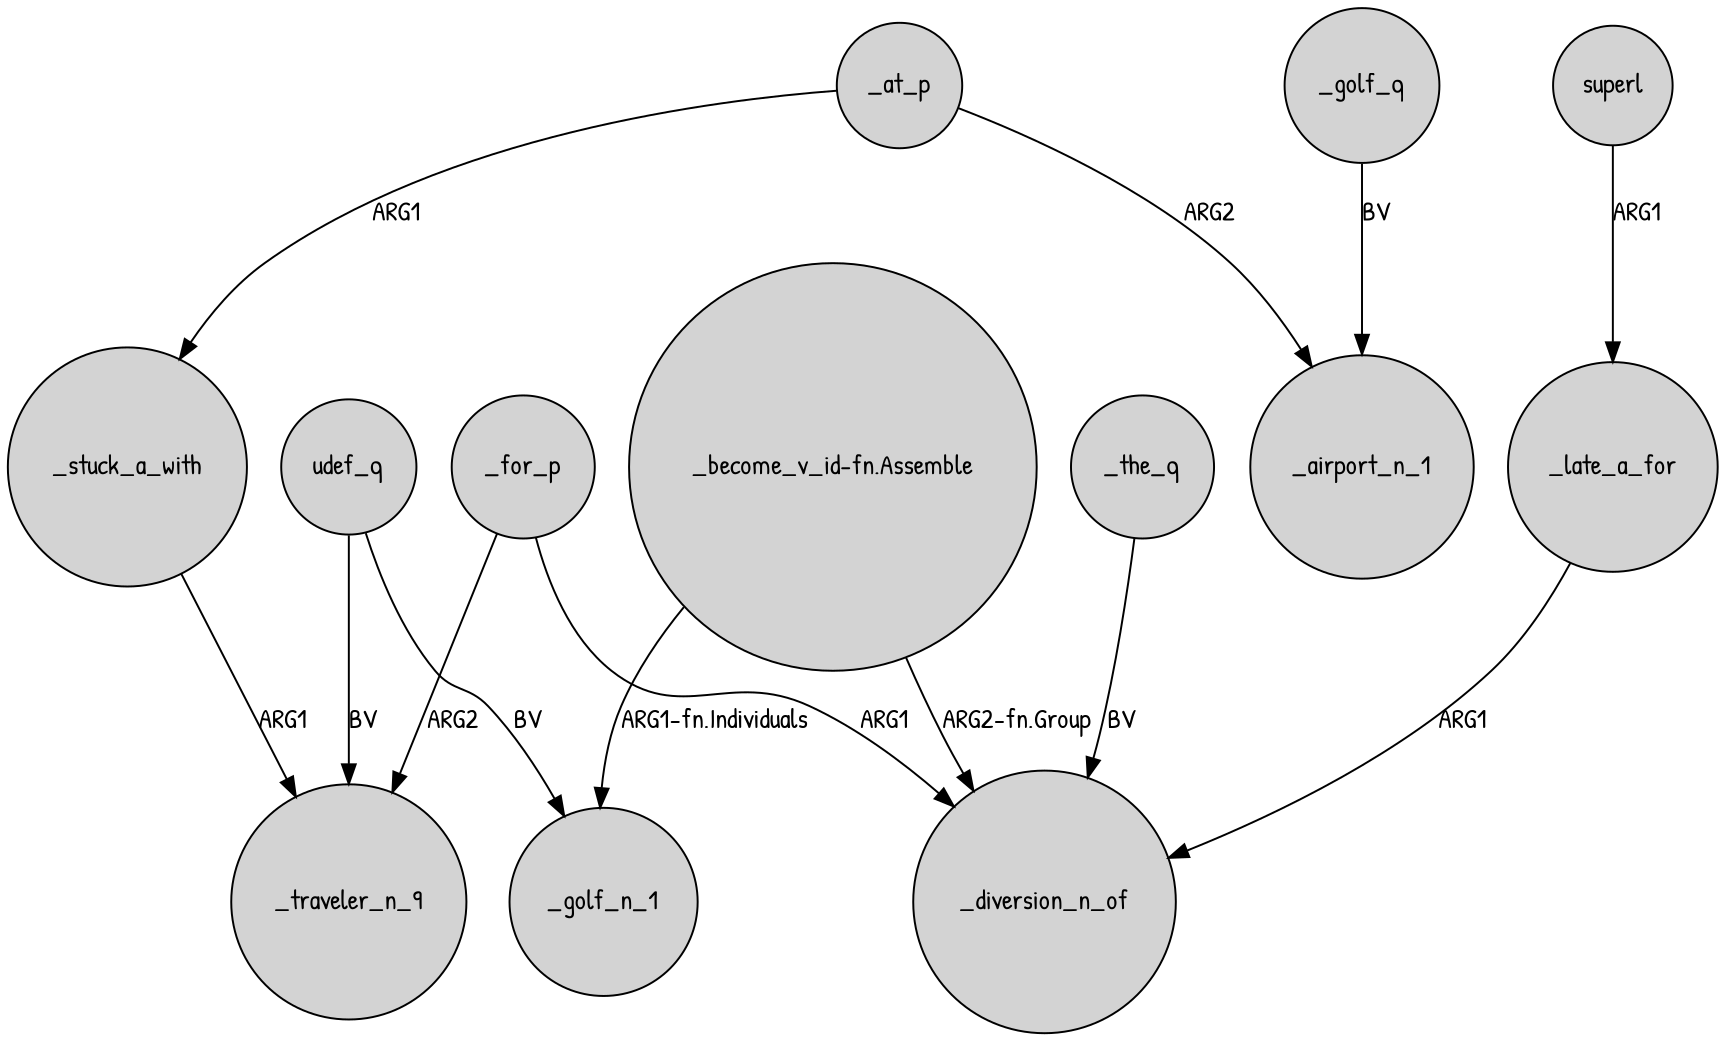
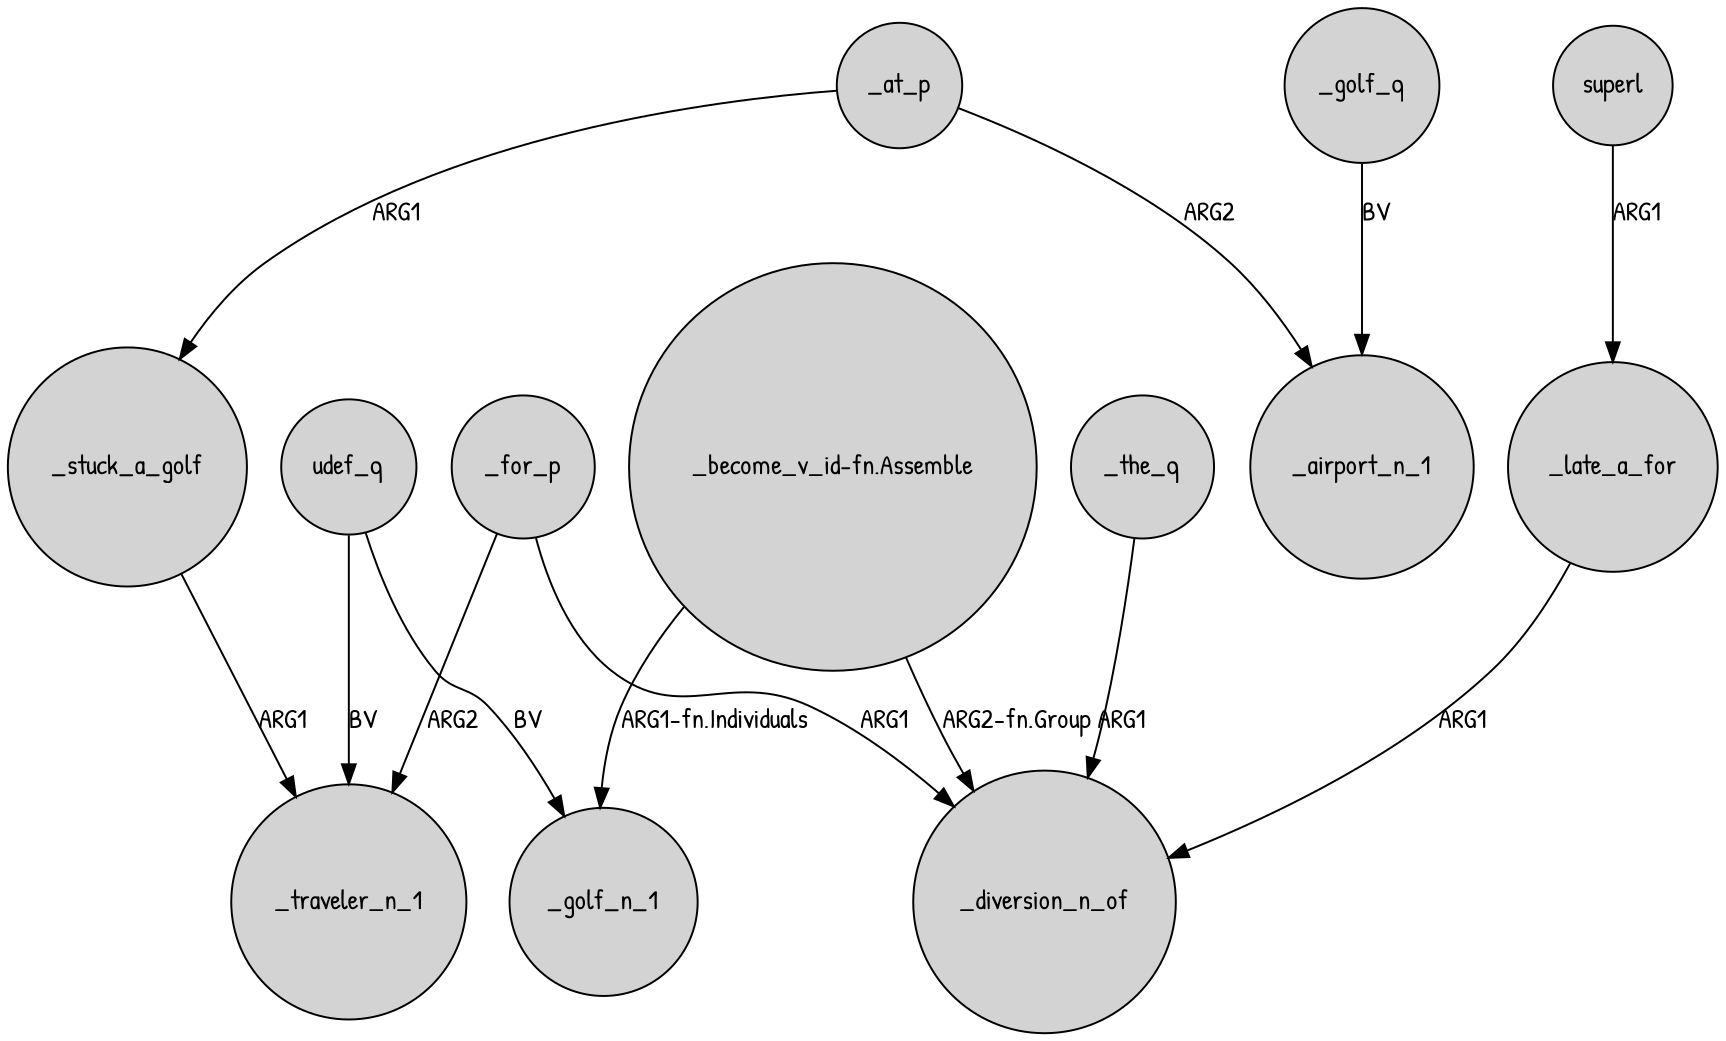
(127, 467) -> (127, 467)
(1122, 721) -> (1122, 721)
(349, 902) -> (349, 902)
